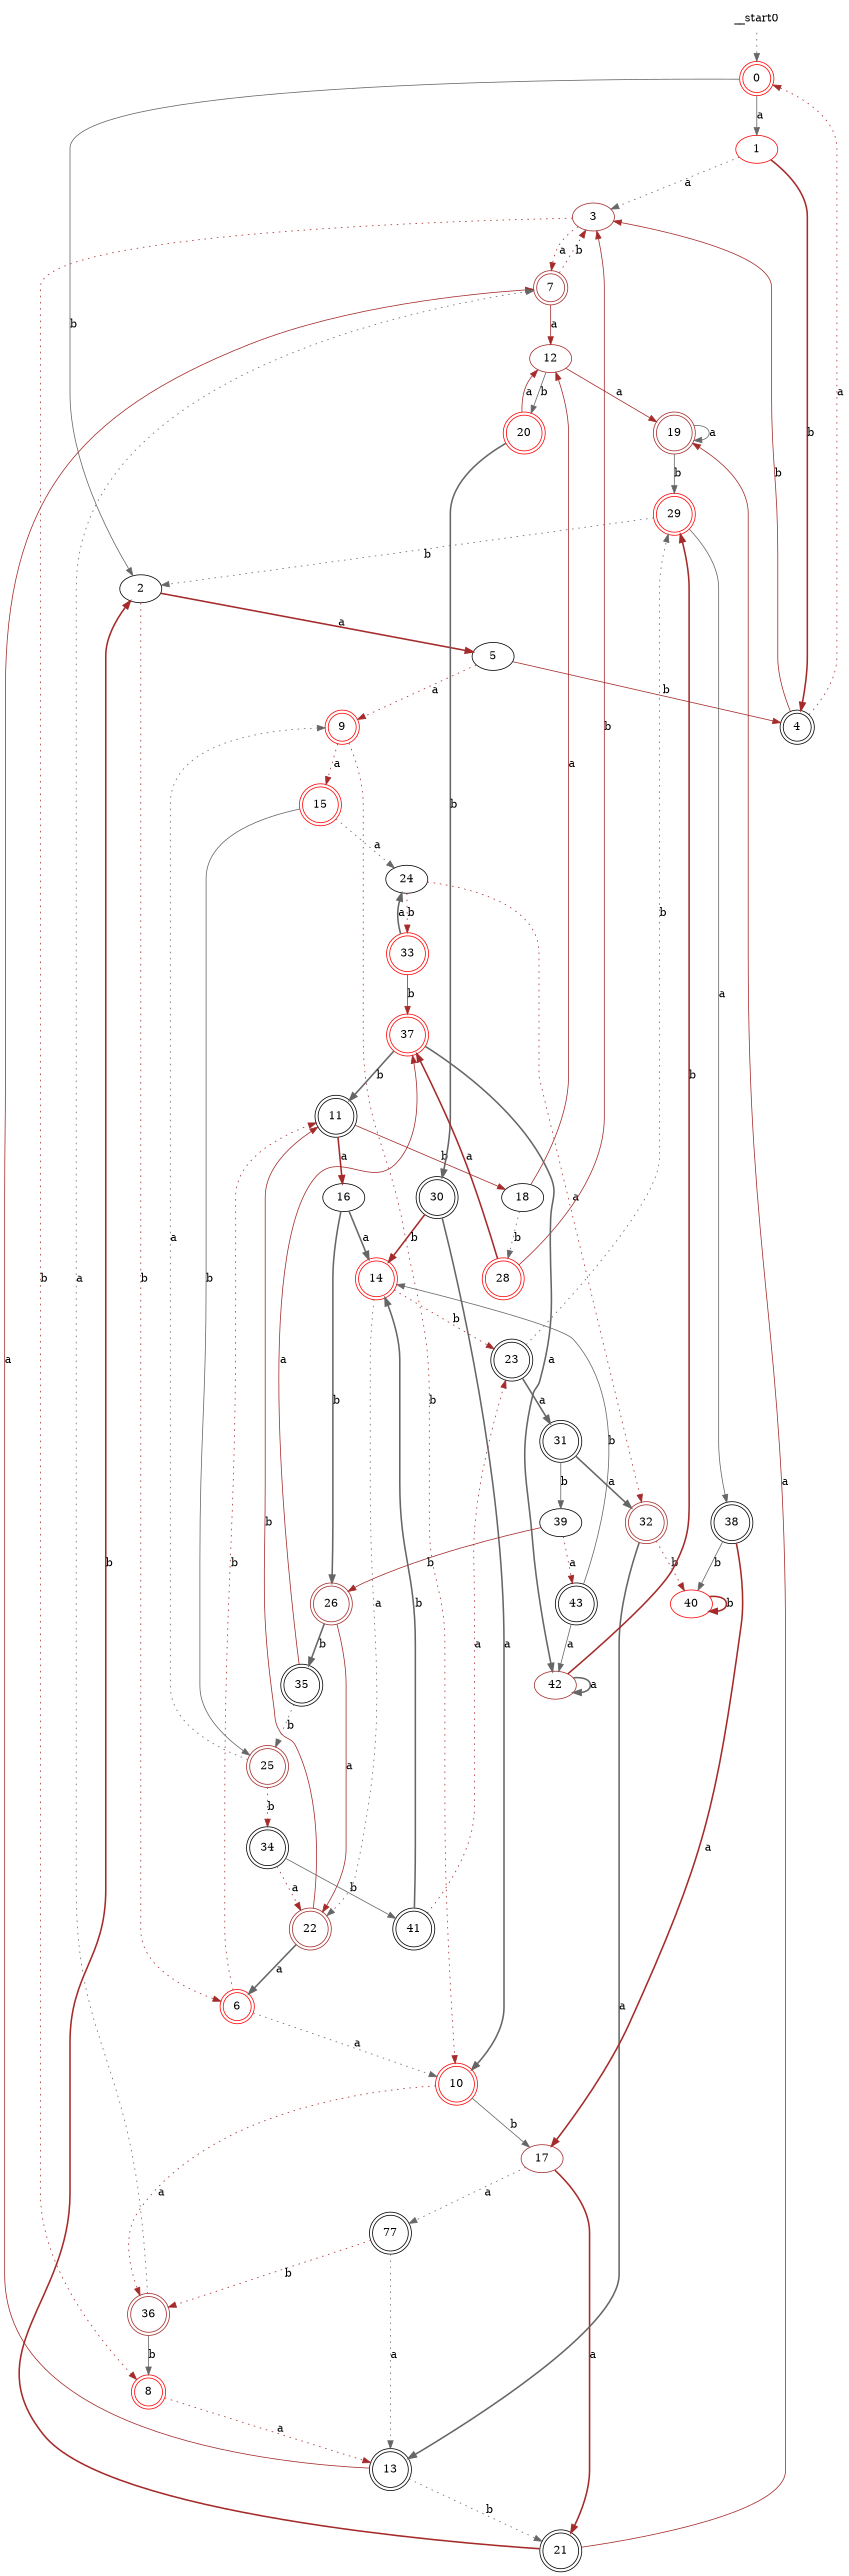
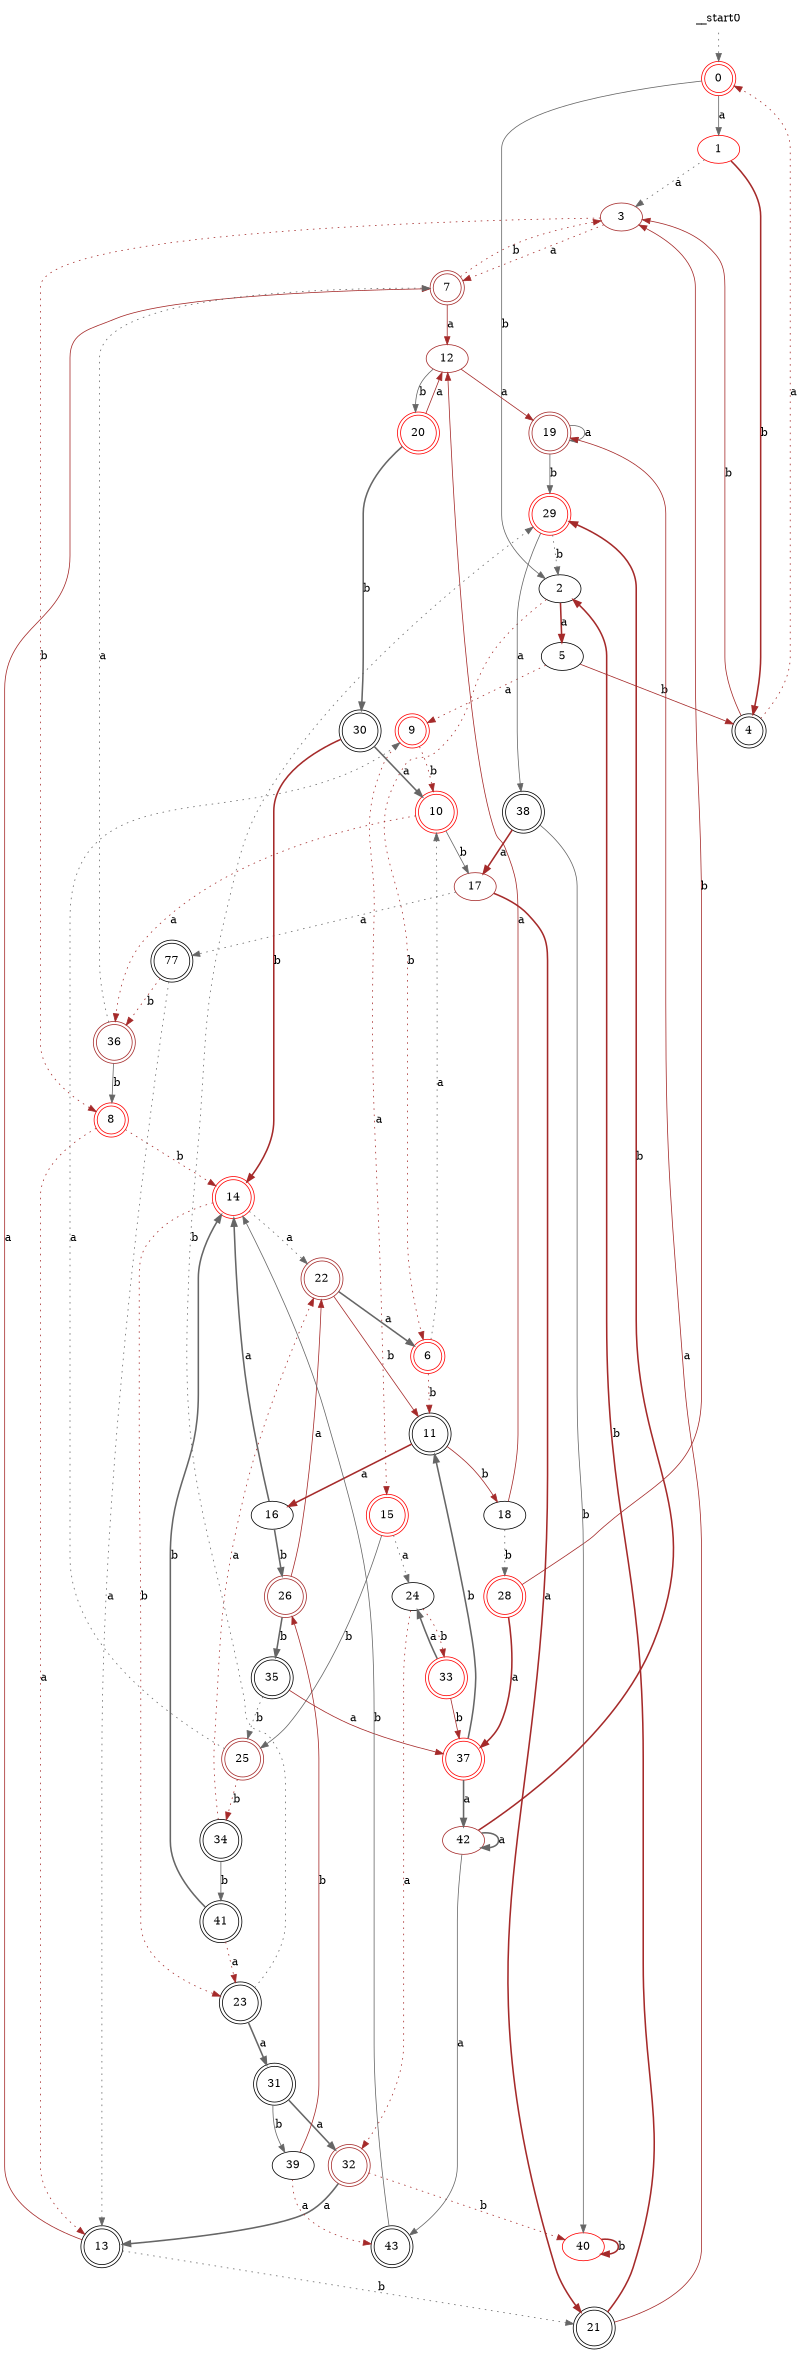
none -> (167, 1156)
(566, 1644) -> (457, 2050)
